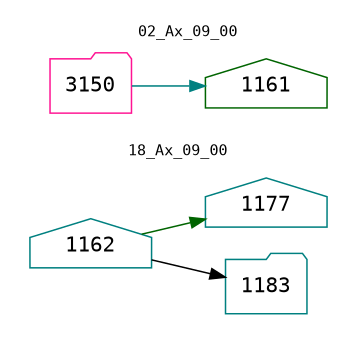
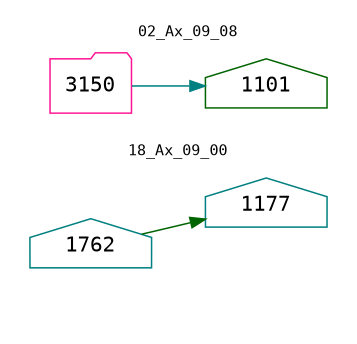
(188, 32) -> (188, 32)
(266, 86) -> (266, 86)
(91, 246) -> (91, 246)
(266, 287) -> none
